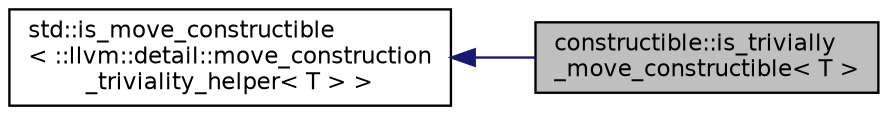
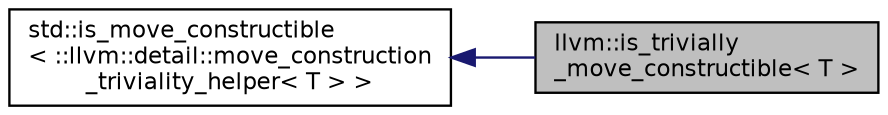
(707, 58) -> (707, 58)
